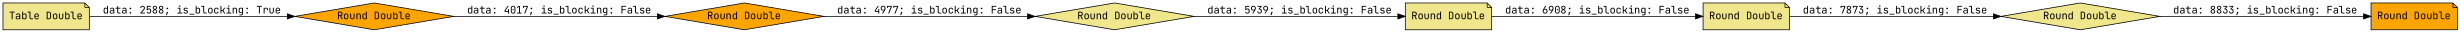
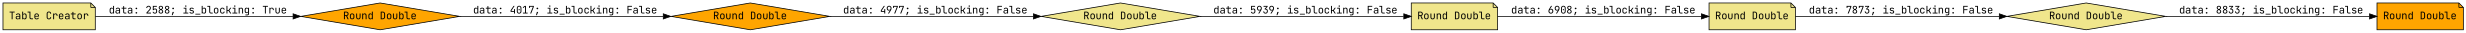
(46, 16) -> (49, 16)
